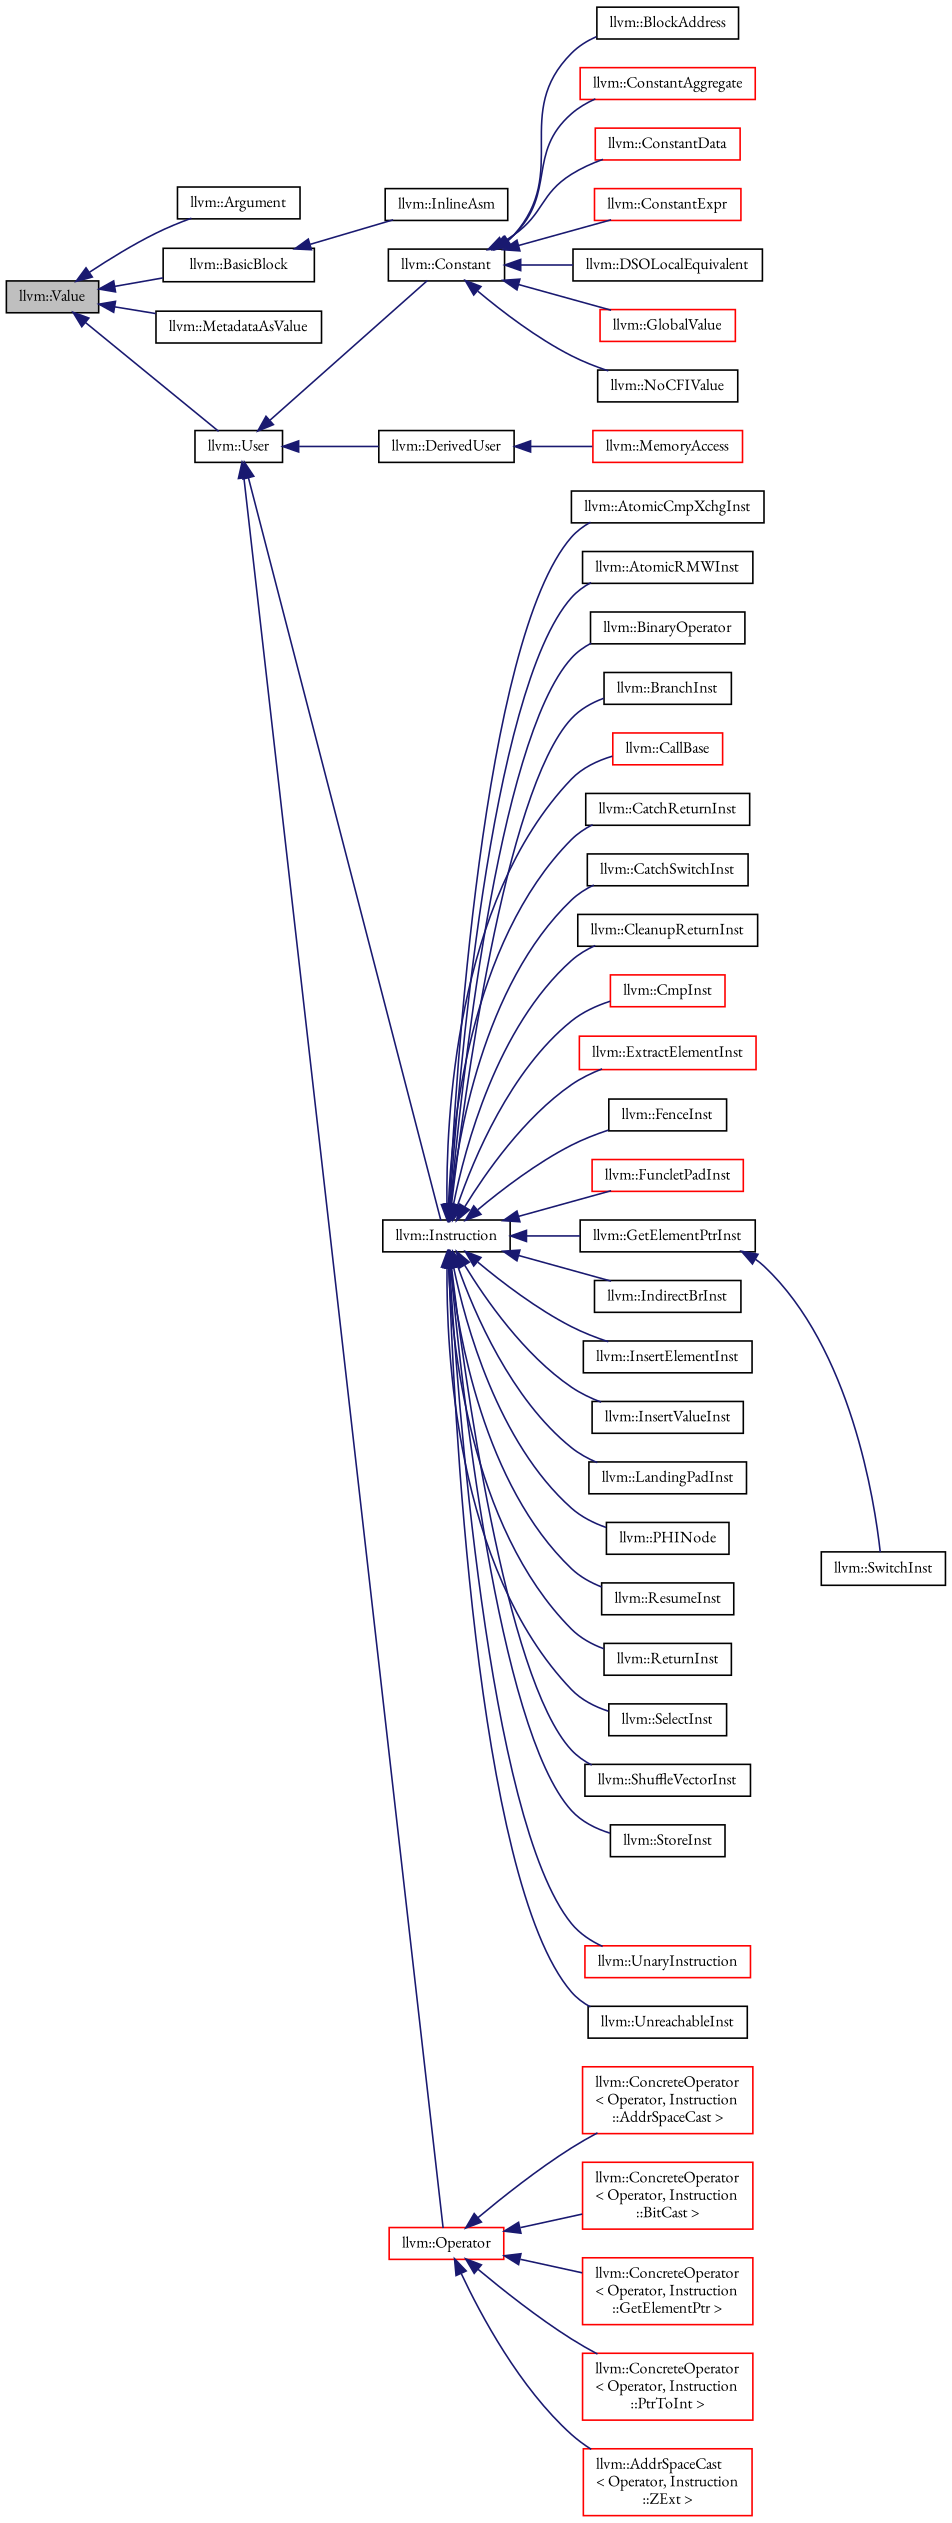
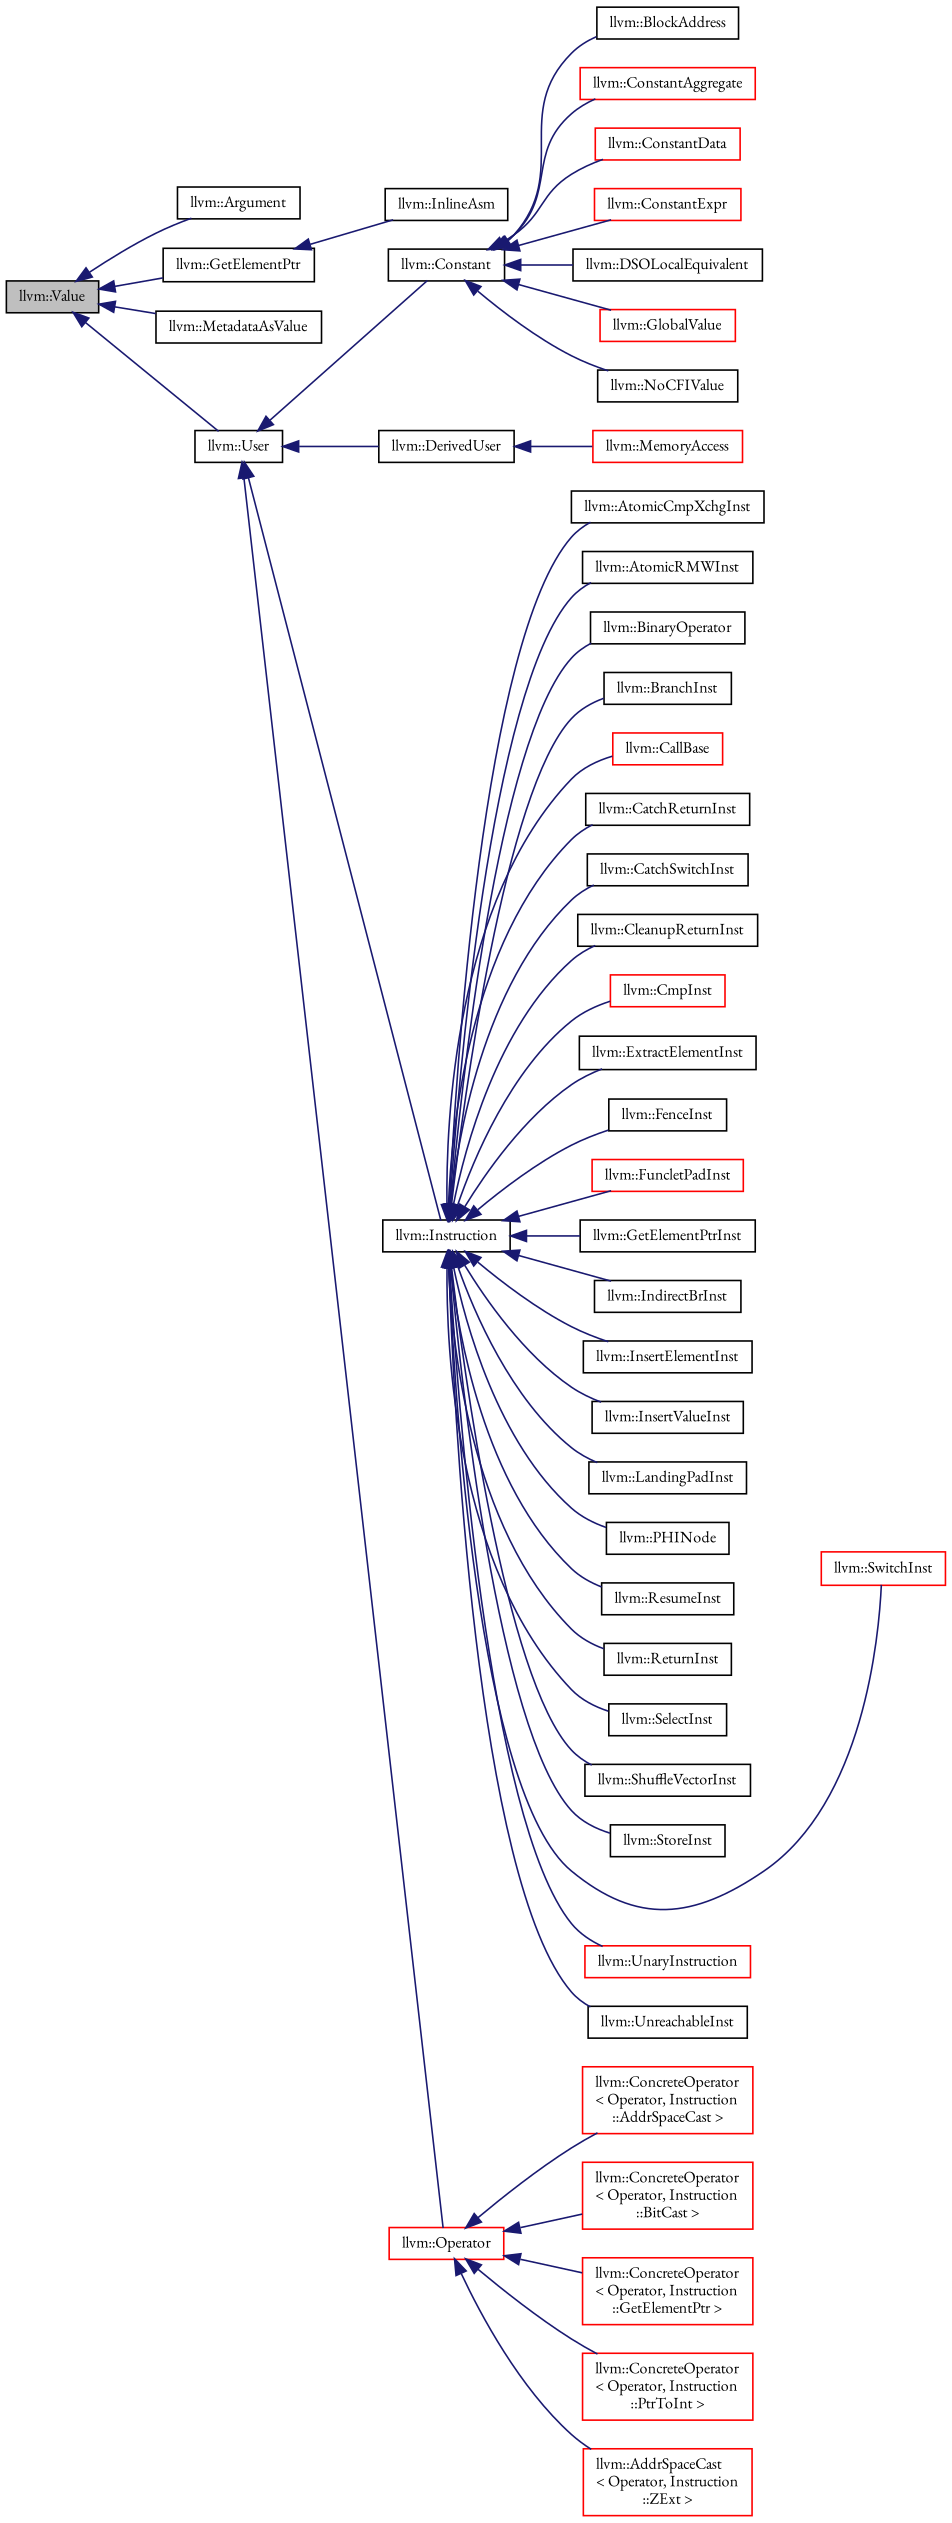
(239, 265) -> (239, 265)
(668, 1053) -> (668, 1053)
(843, 1394) -> (543, 1833)
(883, 1569) -> (883, 1569)
